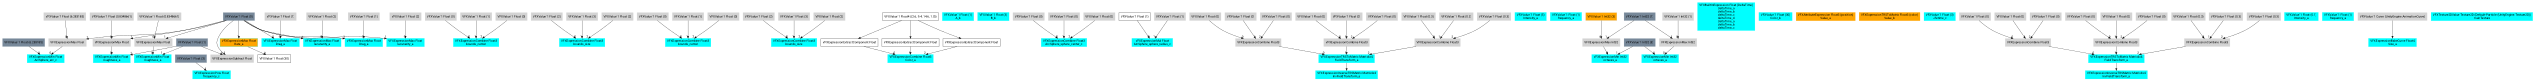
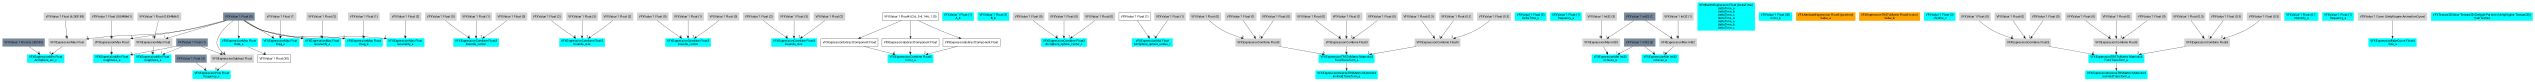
(1531, 17) -> (1531, 17)
(1601, 17) -> (1601, 17)
(239, 43) -> (239, 43)
none -> (223, 66)
